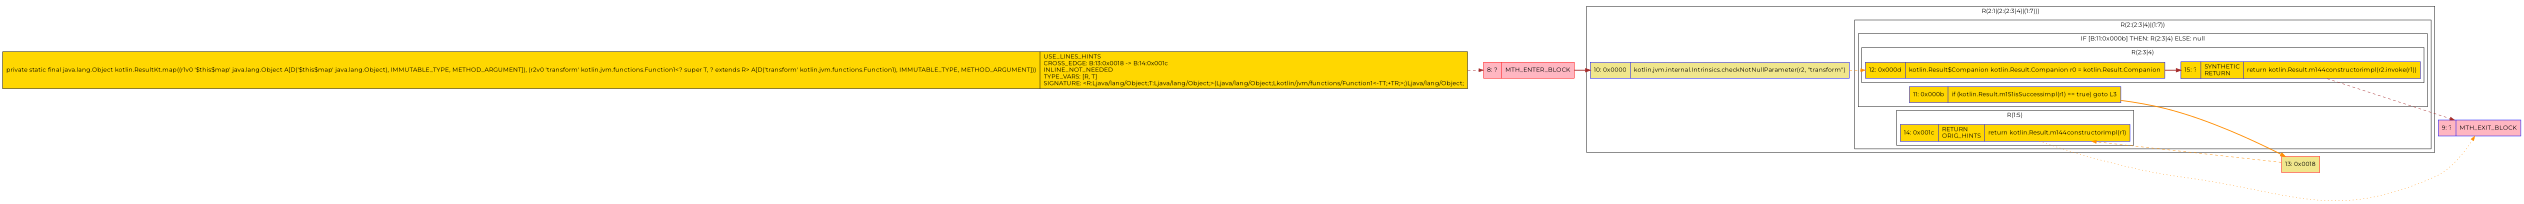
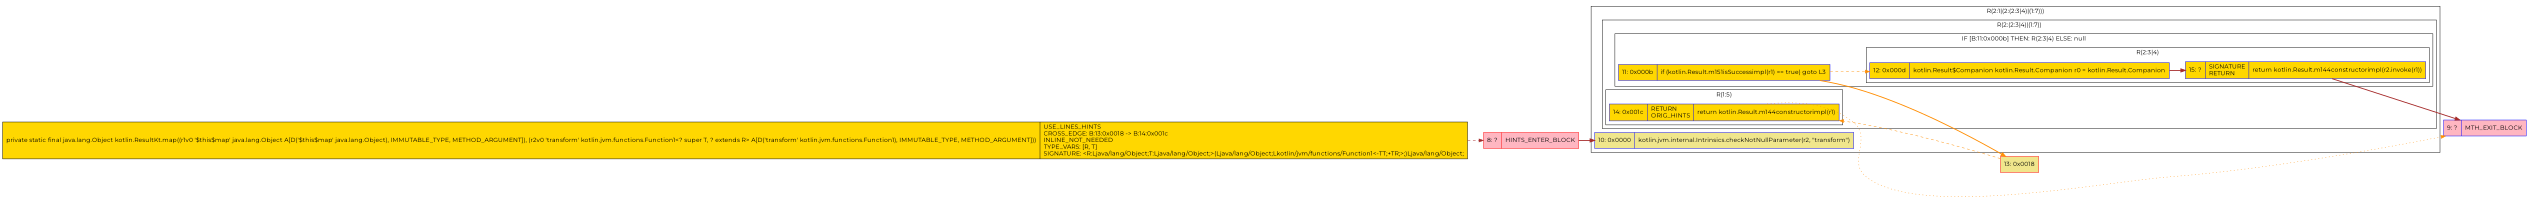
(2222, 67) -> (2227, 67)
(1538, 70) -> (1540, 140)
(1855, 70) -> (1848, 72)
(2389, 99) -> (2394, 99)
